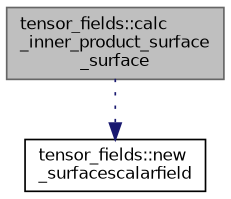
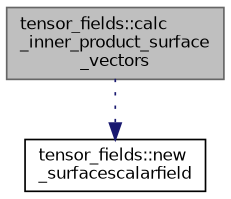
(115, 43) -> (115, 43)
